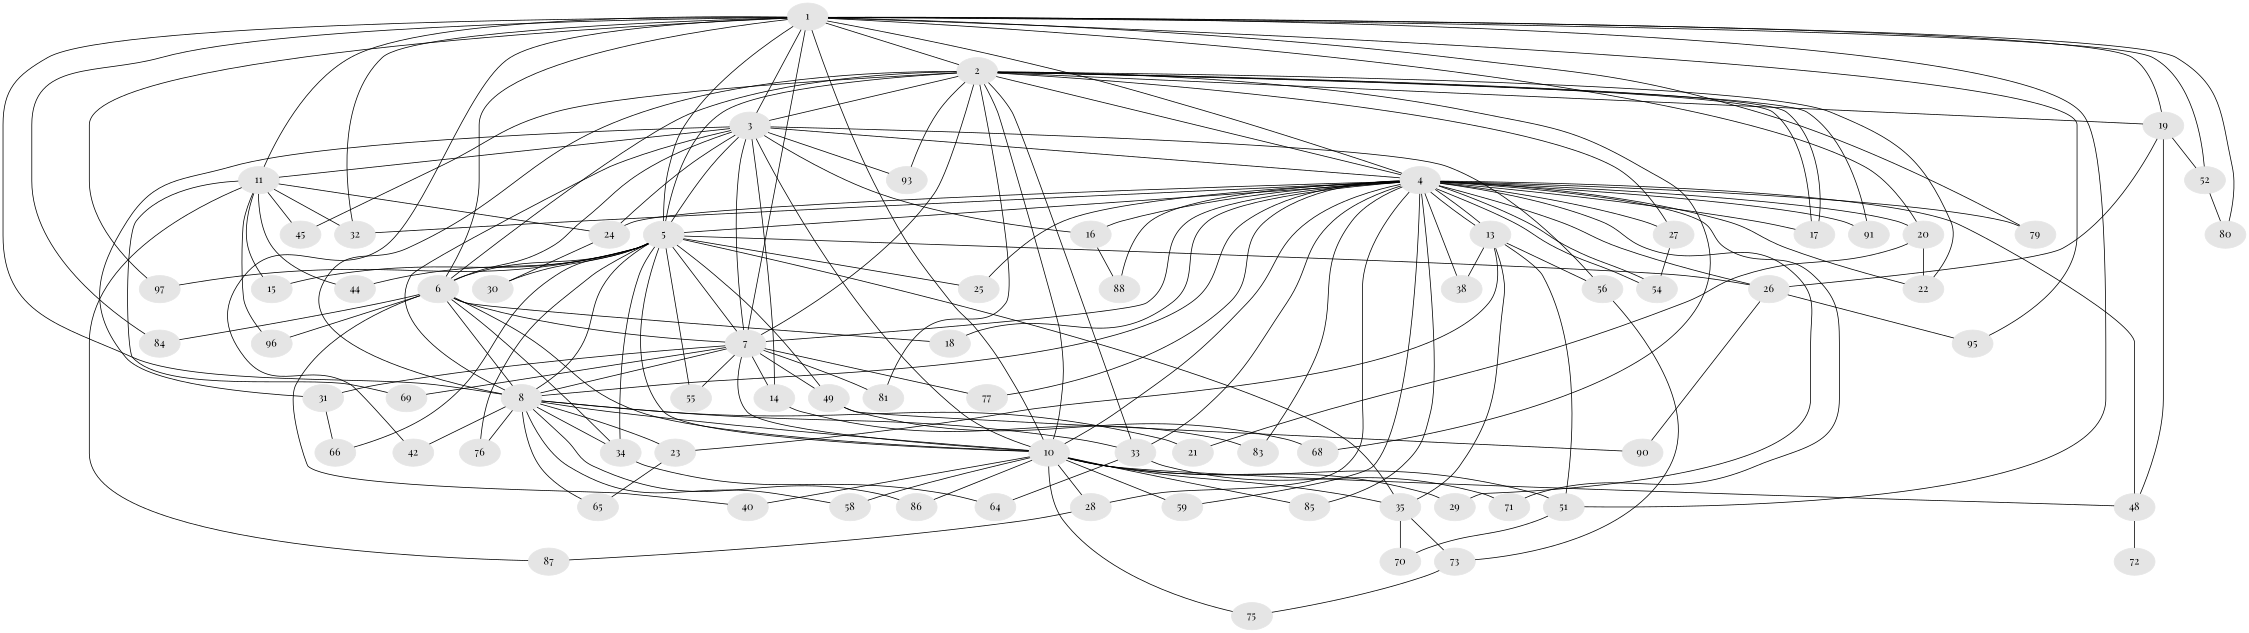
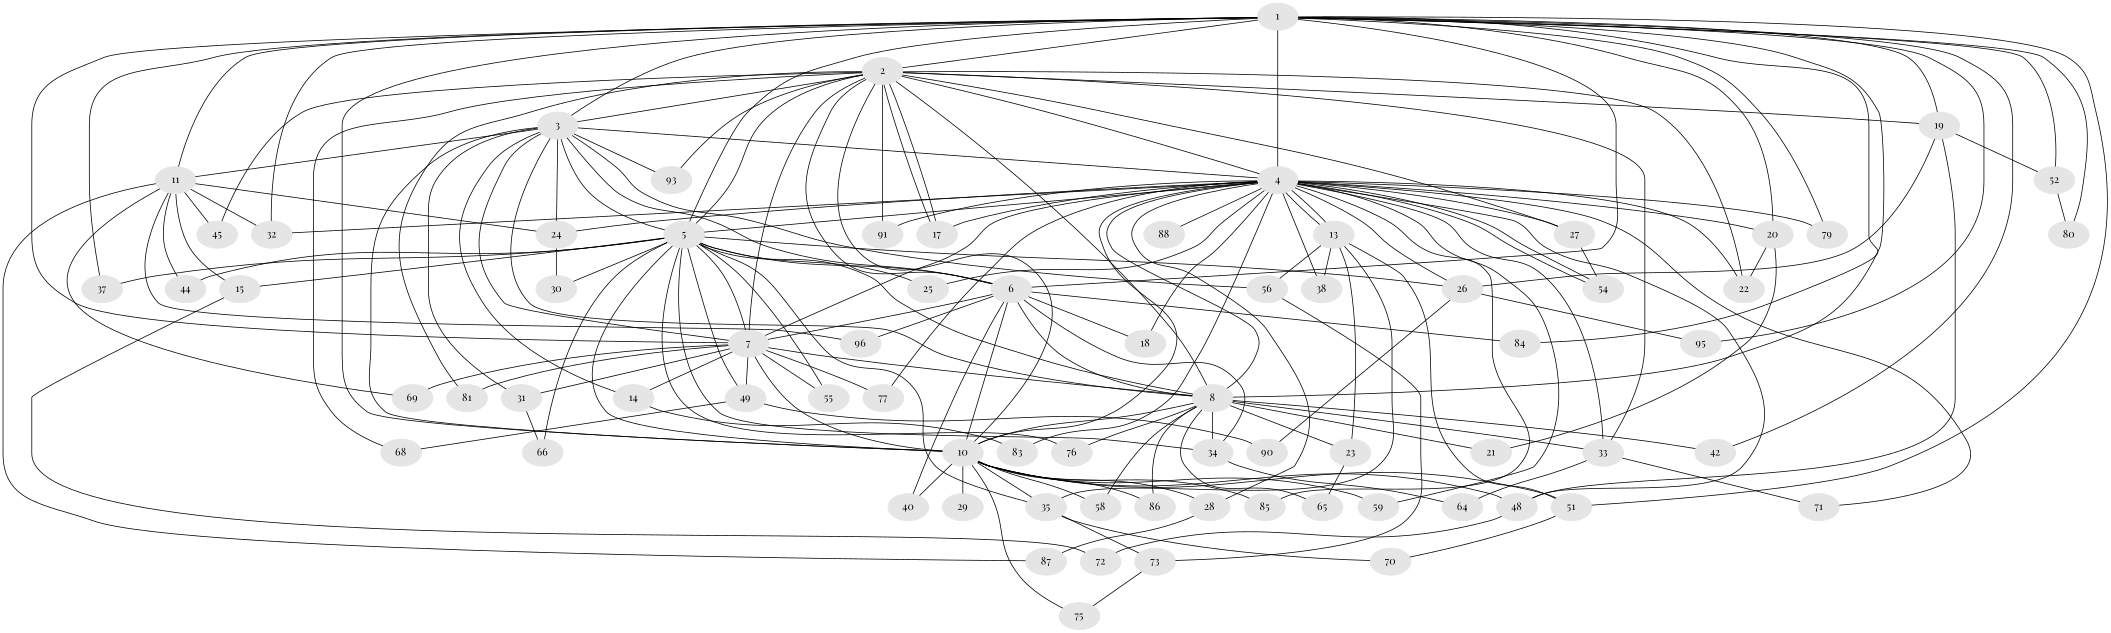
(1091, 235) -> none
(160, 289) -> (102, 289)
(1811, 332) -> none
none -> (414, 529)
